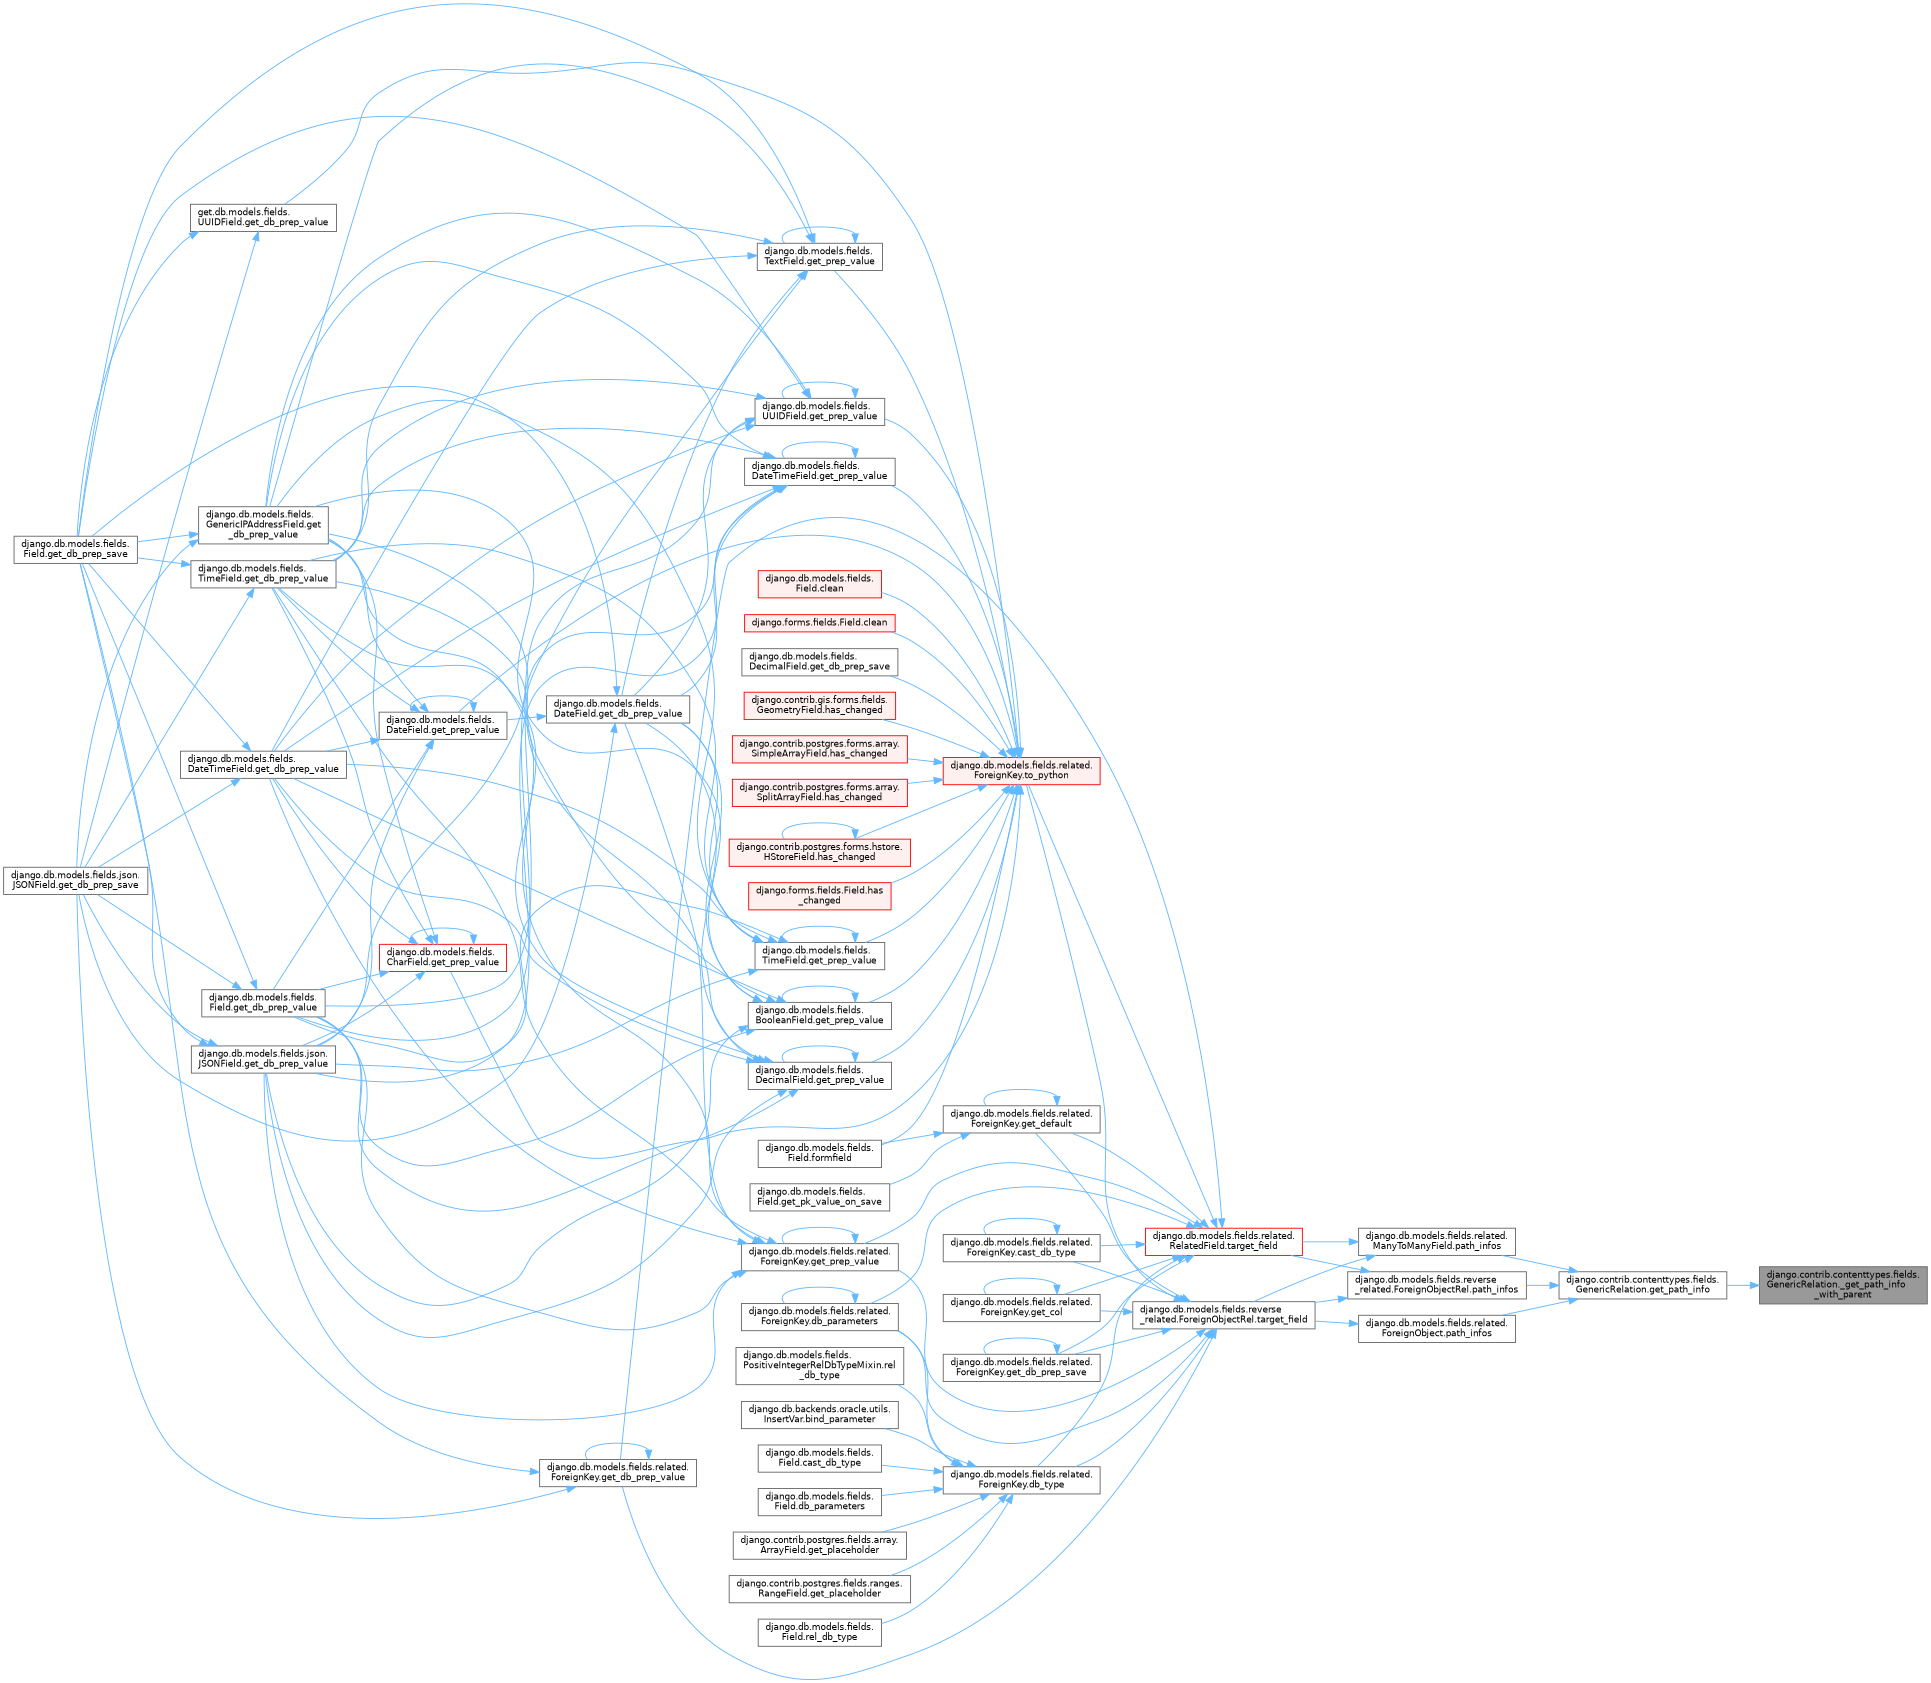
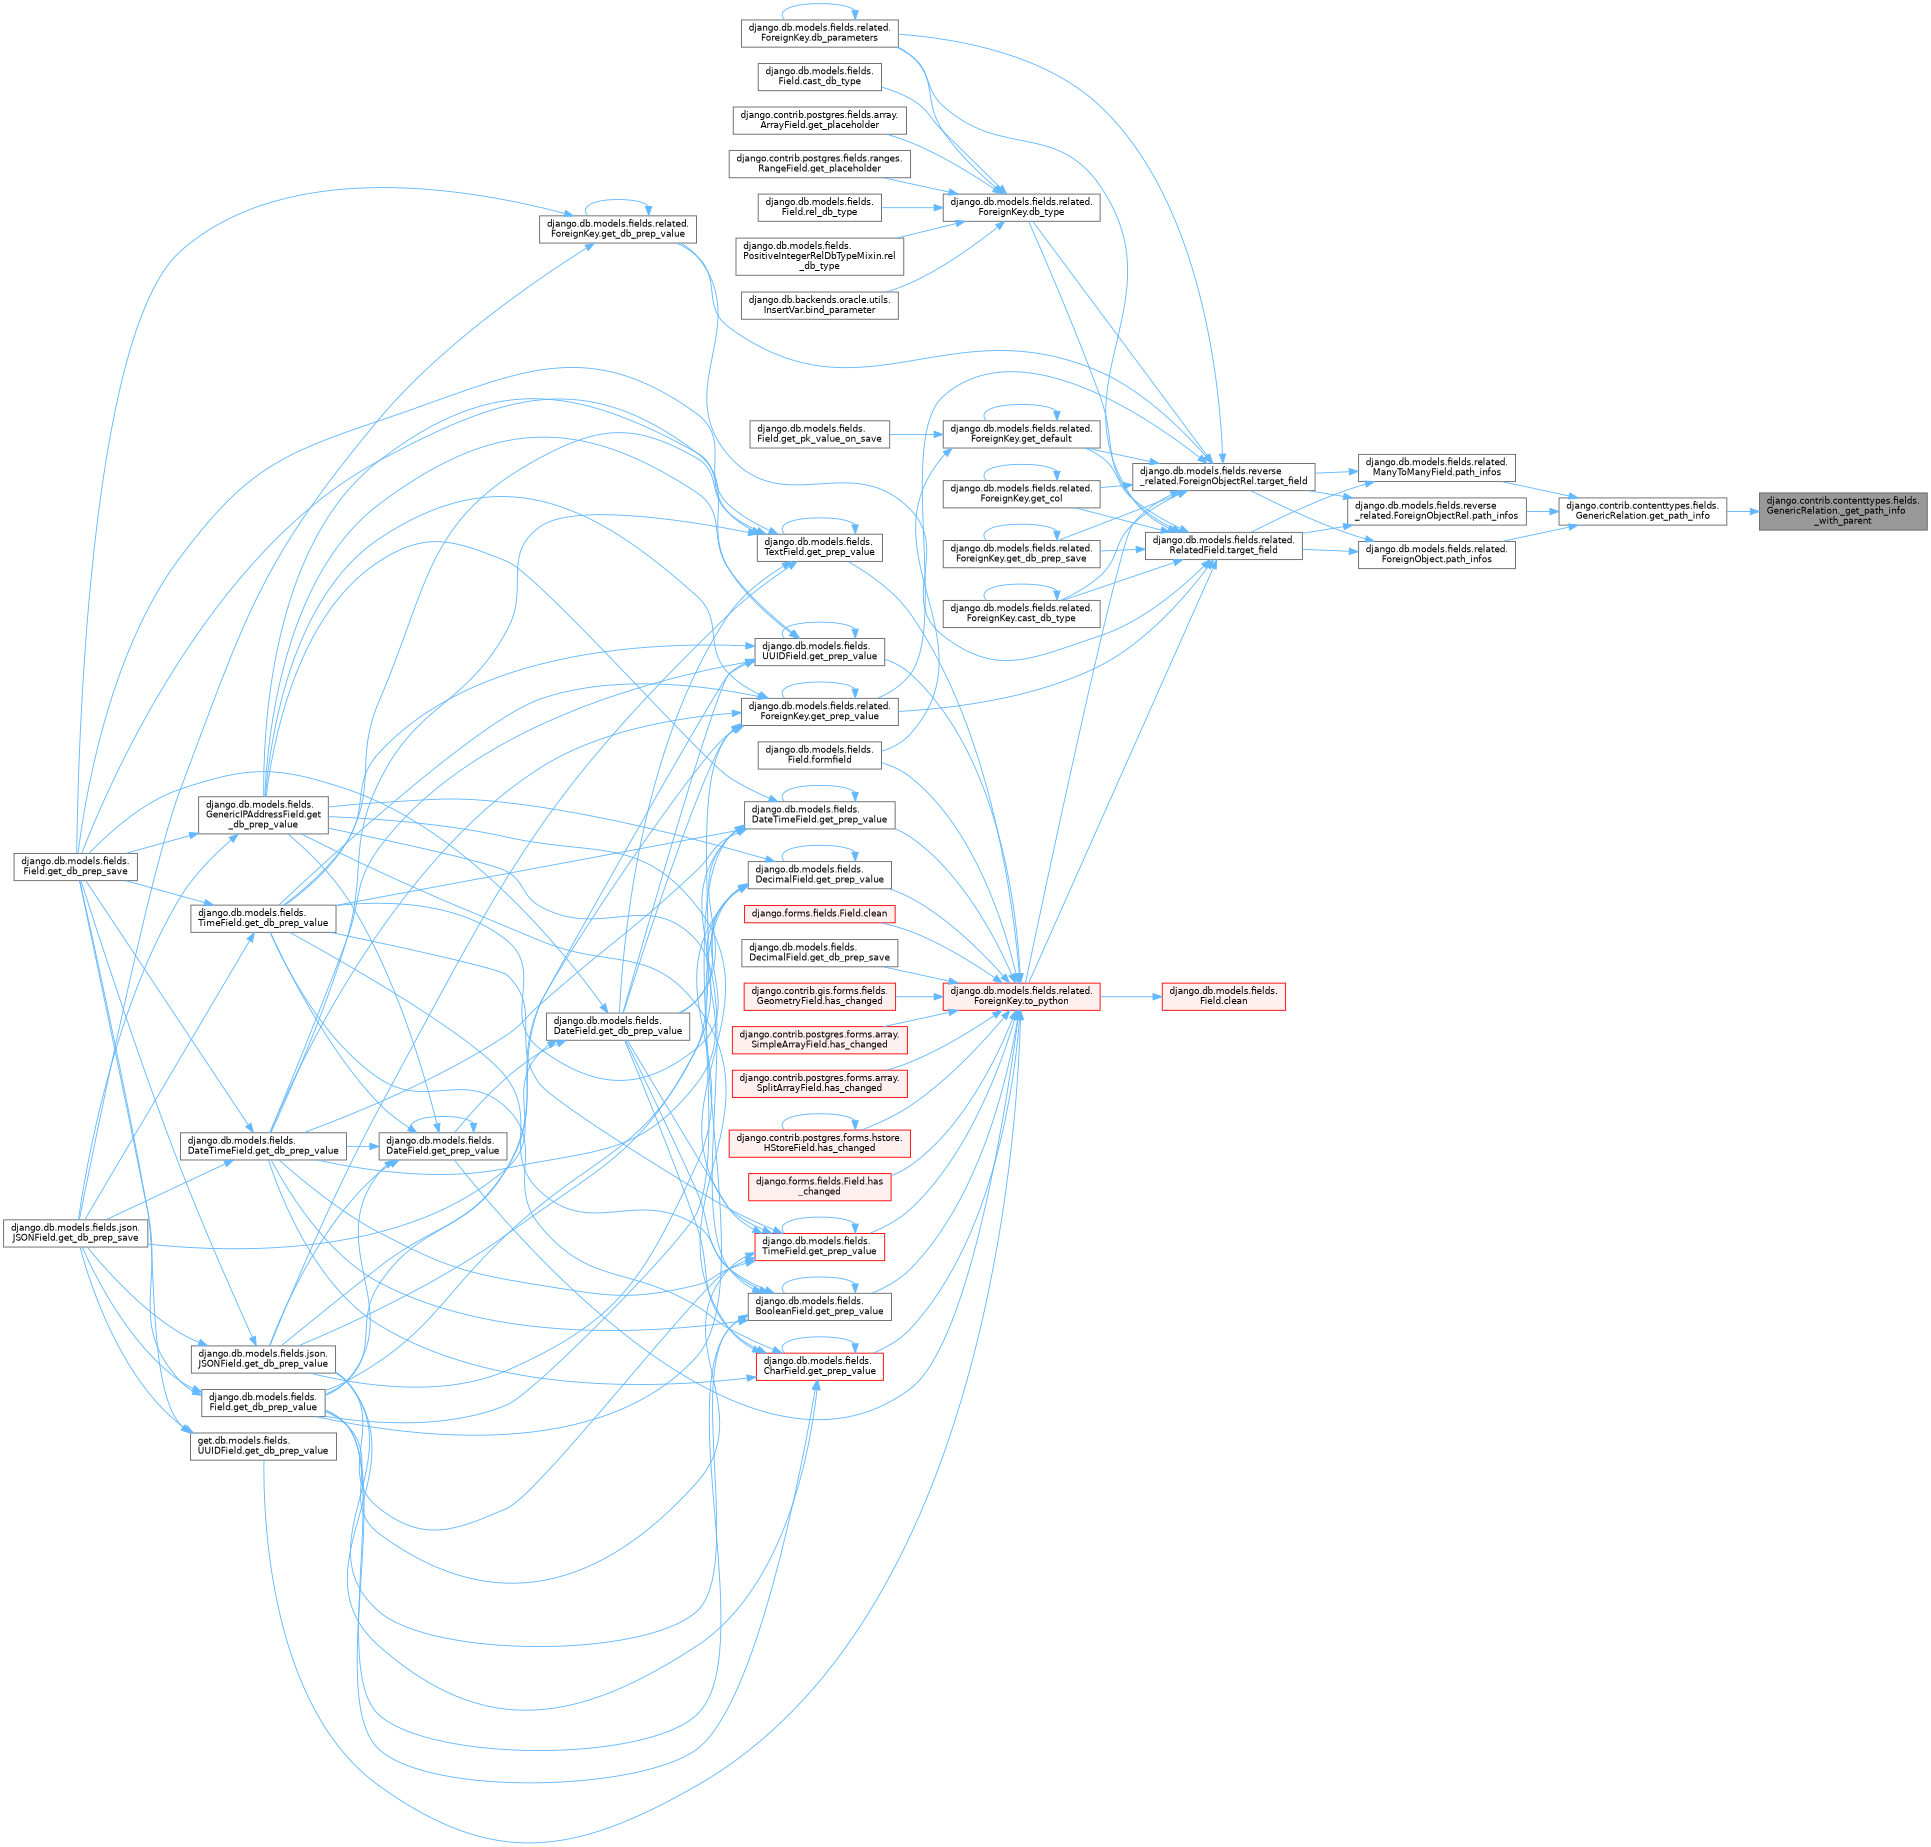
none -> (1326, 550)
(962, 658) -> (1127, 997)
(820, 956) -> (820, 1247)
none -> (688, 1200)
(1224, 1242) -> (1224, 546)
(820, 1502) -> none
